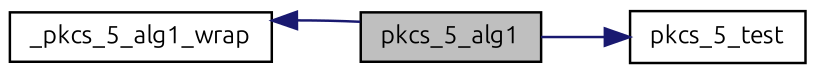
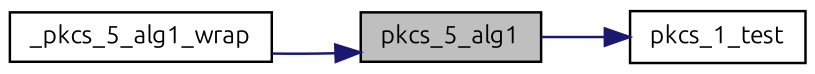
(329, 21) -> (304, 54)
(718, 37) -> (718, 37)
